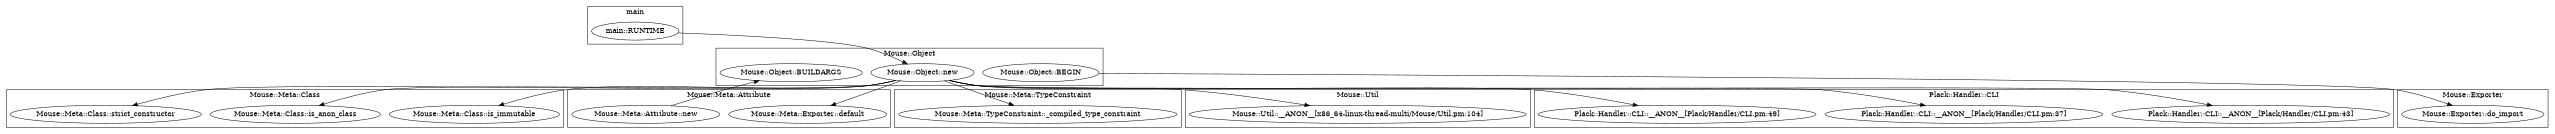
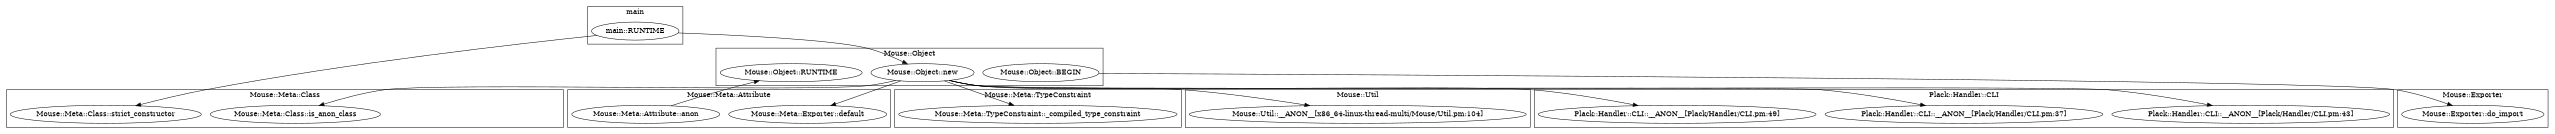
(791, 73) -> (791, 73)
(383, 87) -> (368, 64)
(474, 114) -> none
(646, 114) -> (646, 114)
